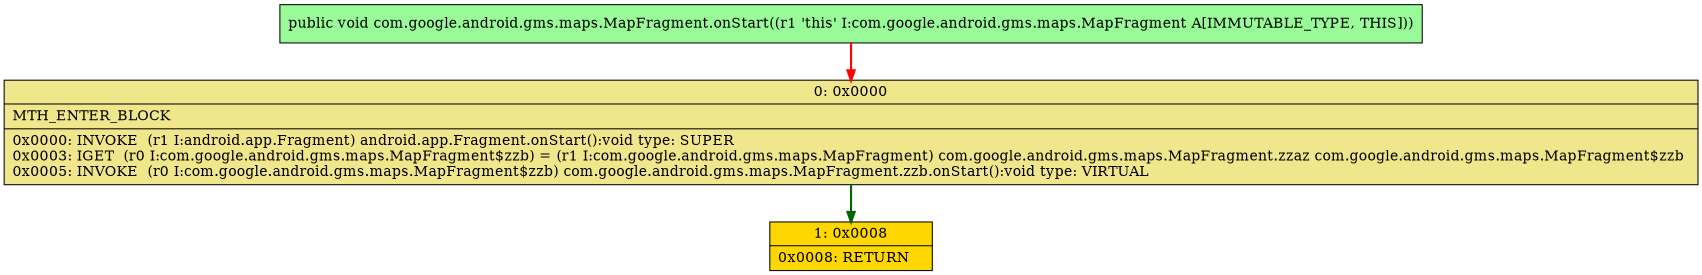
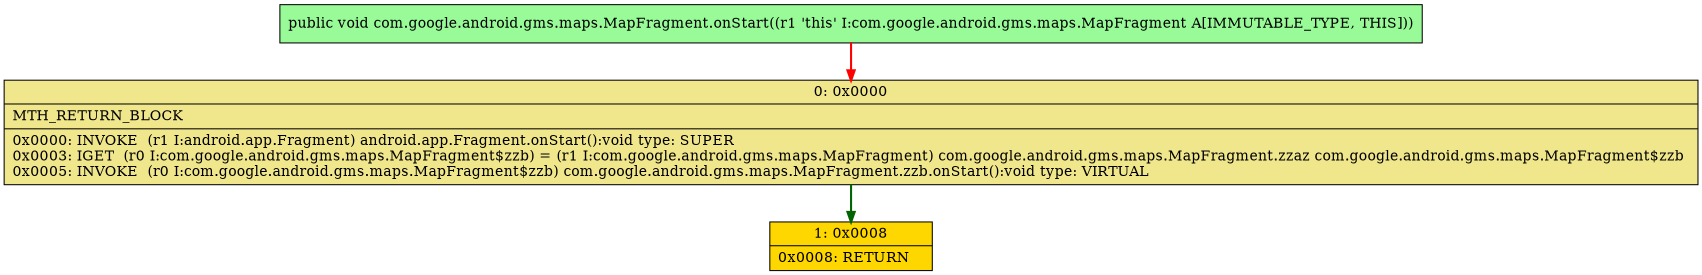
(92, 116) -> (98, 116)
